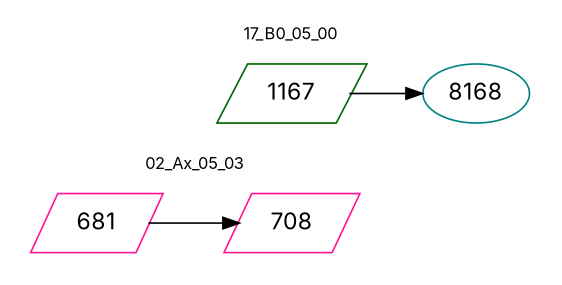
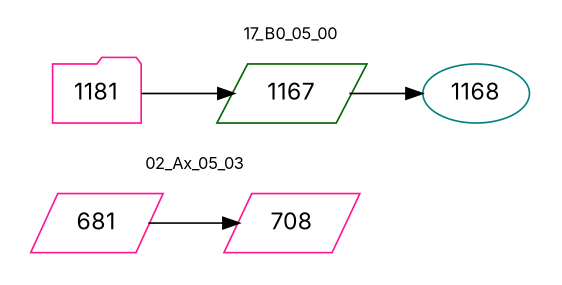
none -> (97, 93)
(476, 93) -> (476, 93)
